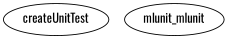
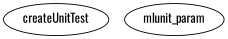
(174, 20) -> (174, 20)
